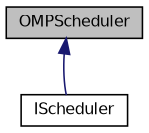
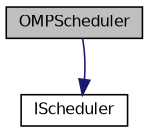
(64, 75) -> (85, 59)
